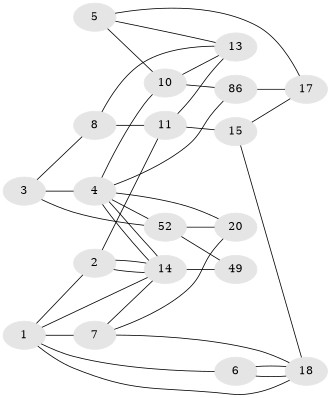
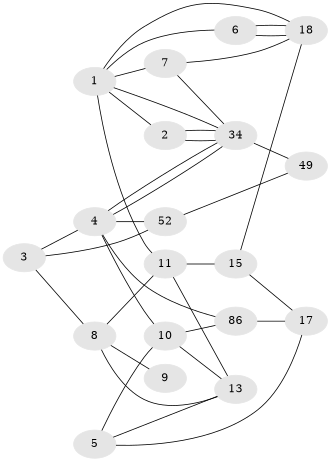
(127, 200) -> (116, 177)
(236, 227) -> none
(165, 269) -> (236, 136)
none -> (165, 378)
